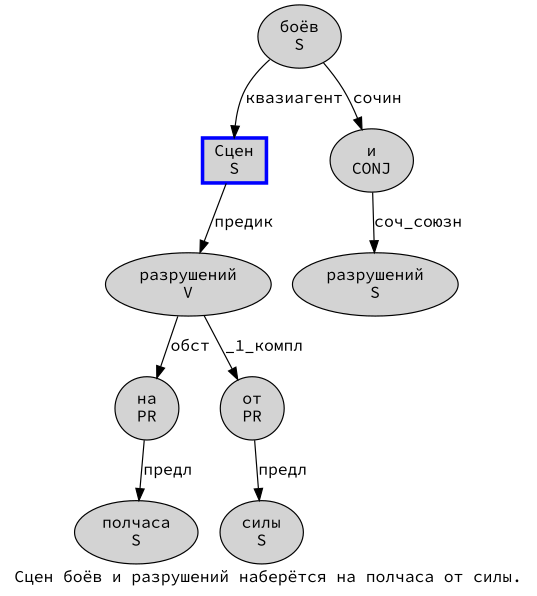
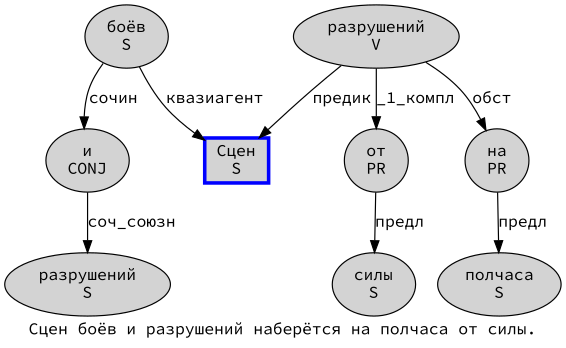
(215, 212) -> (304, 97)
